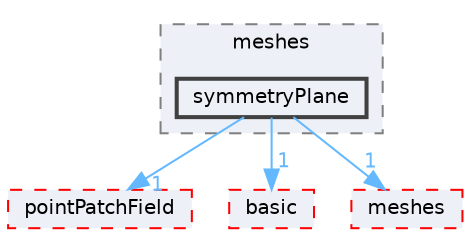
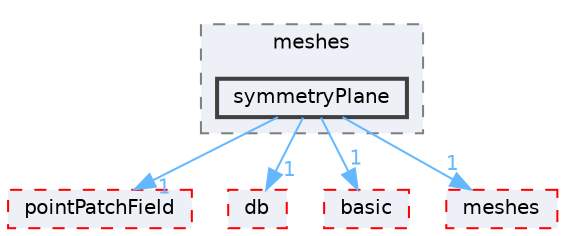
none -> (257, 209)
